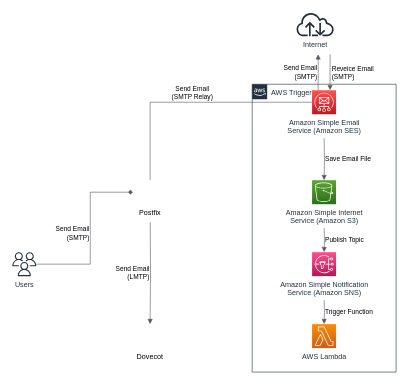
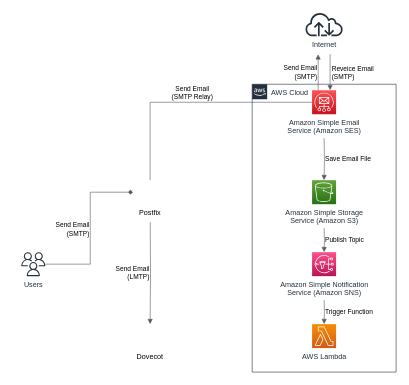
(315, 24) -> (324, 24)
(292, 93) -> (288, 93)
(325, 217) -> (325, 217)
(24, 264) -> (33, 264)
